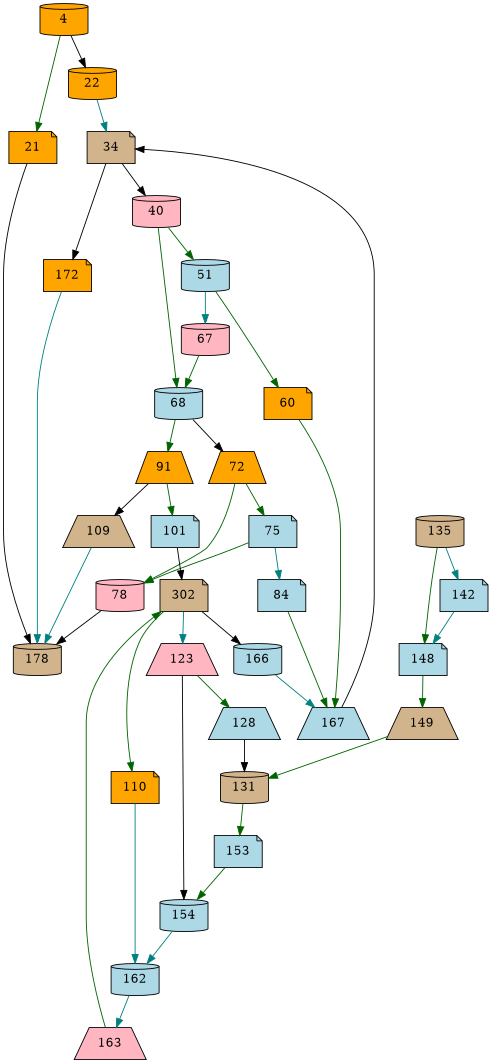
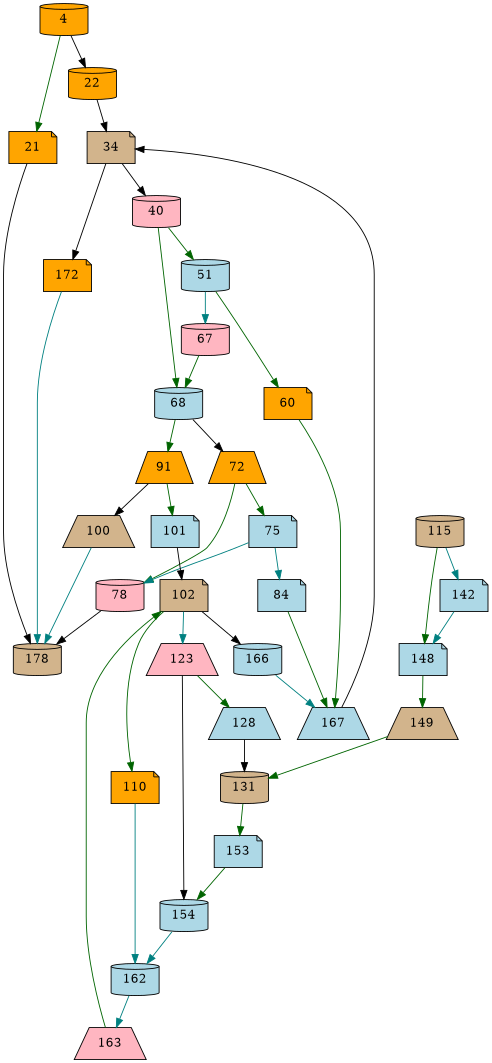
(101, 111) -> (101, 111)
(99, 532) -> (99, 532)
(440, 532) -> (440, 532)
(200, 561) -> (200, 561)
(184, 596) -> (184, 596)
